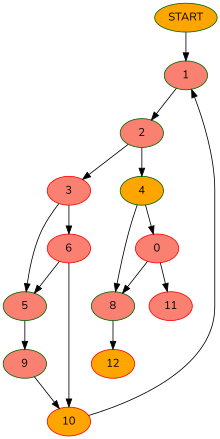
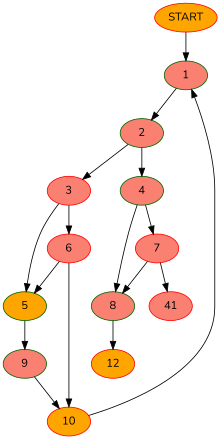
(186, 18) -> (186, 18)
(142, 191) -> (142, 191)
(157, 248) -> (157, 248)
(25, 306) -> (25, 306)
(171, 306) -> (171, 306)
